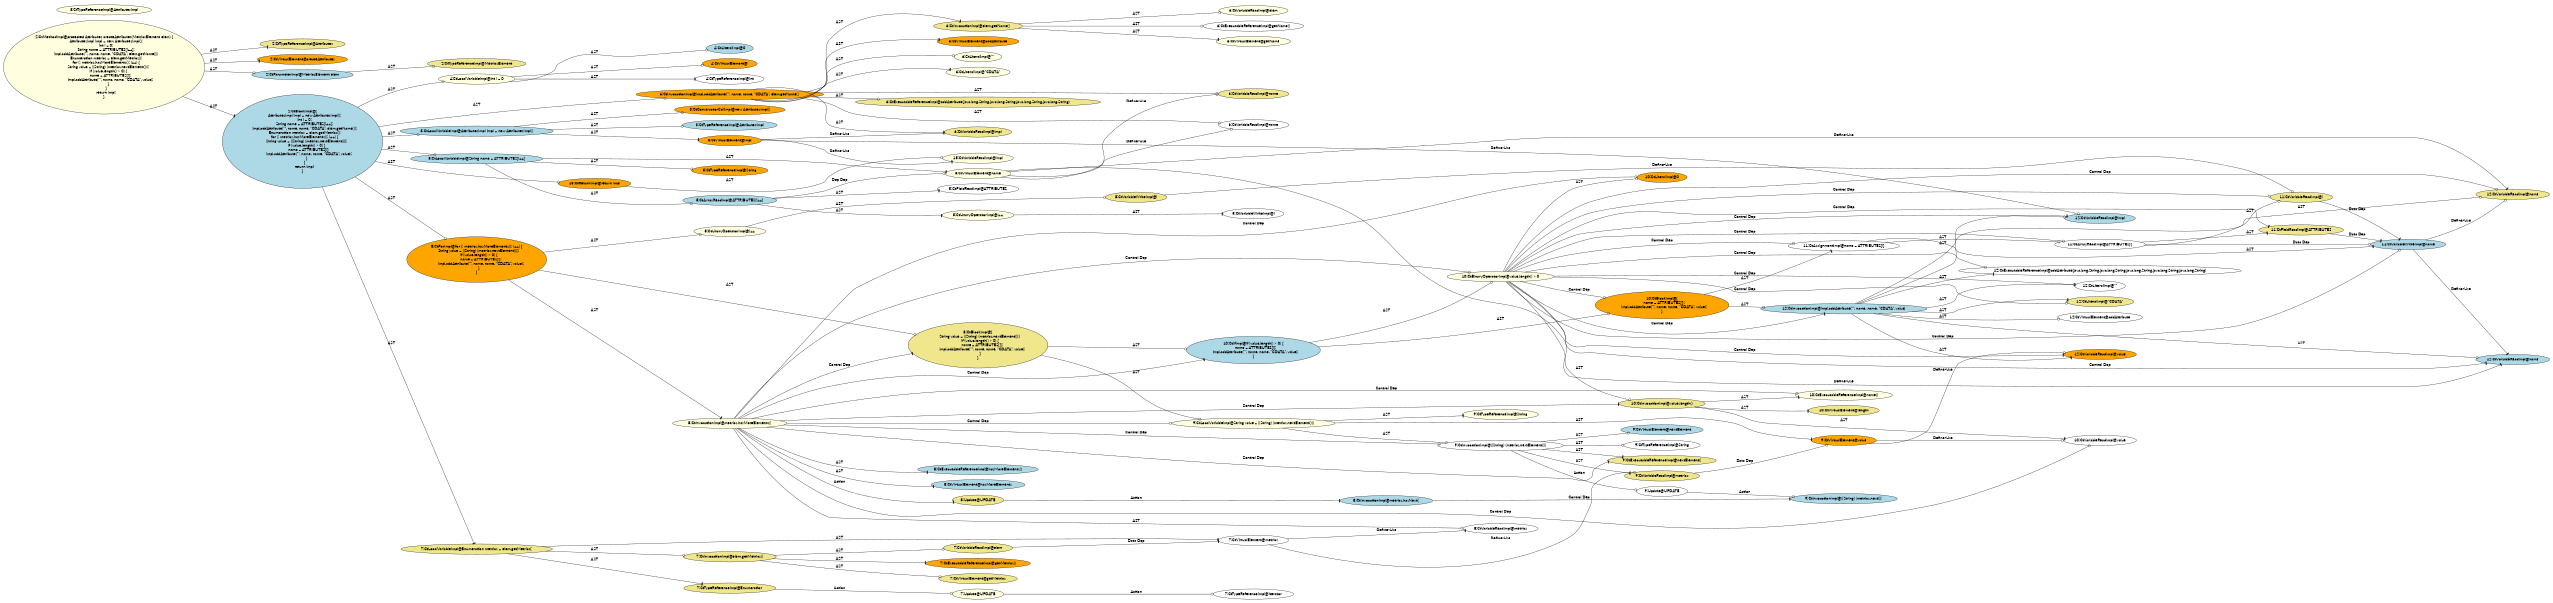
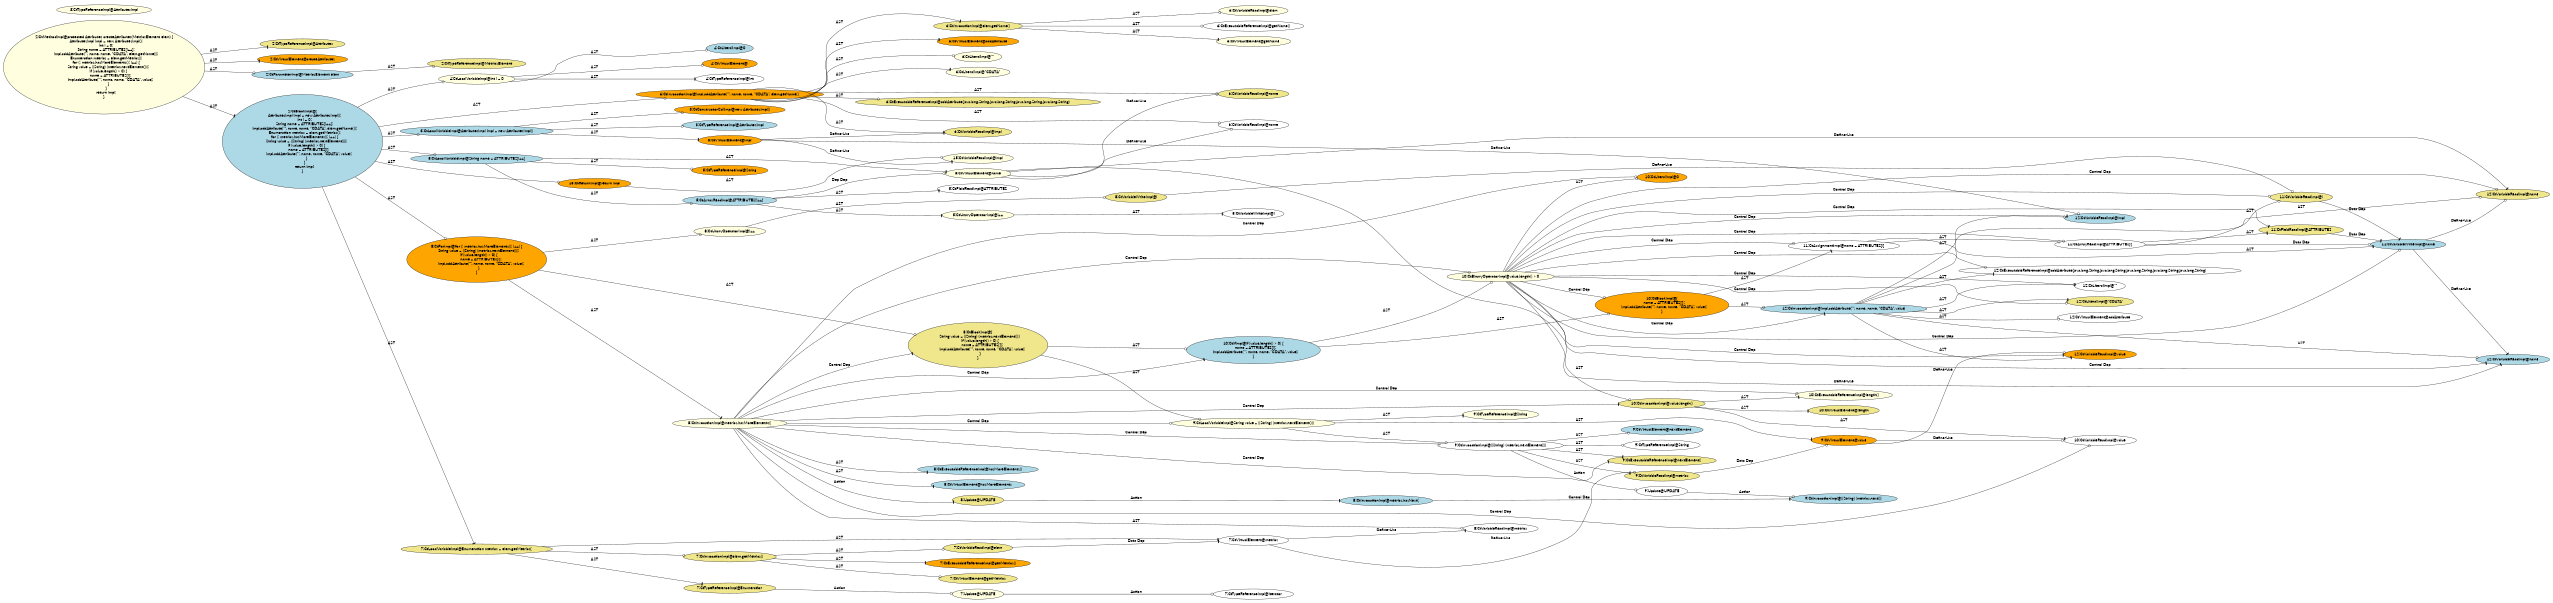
(1844, 395) -> (1844, 395)
